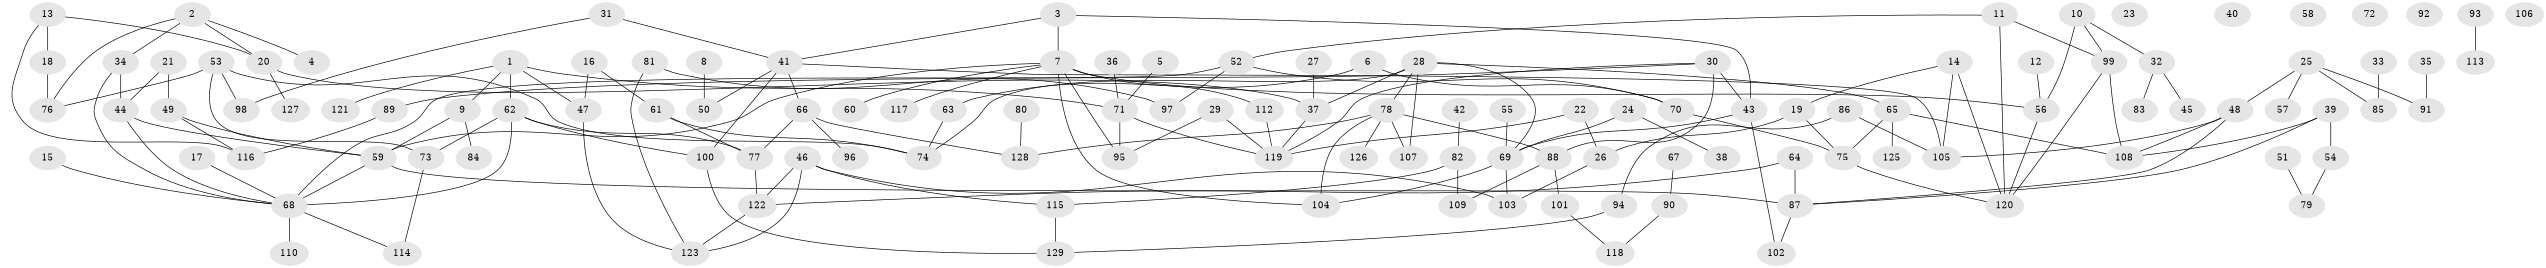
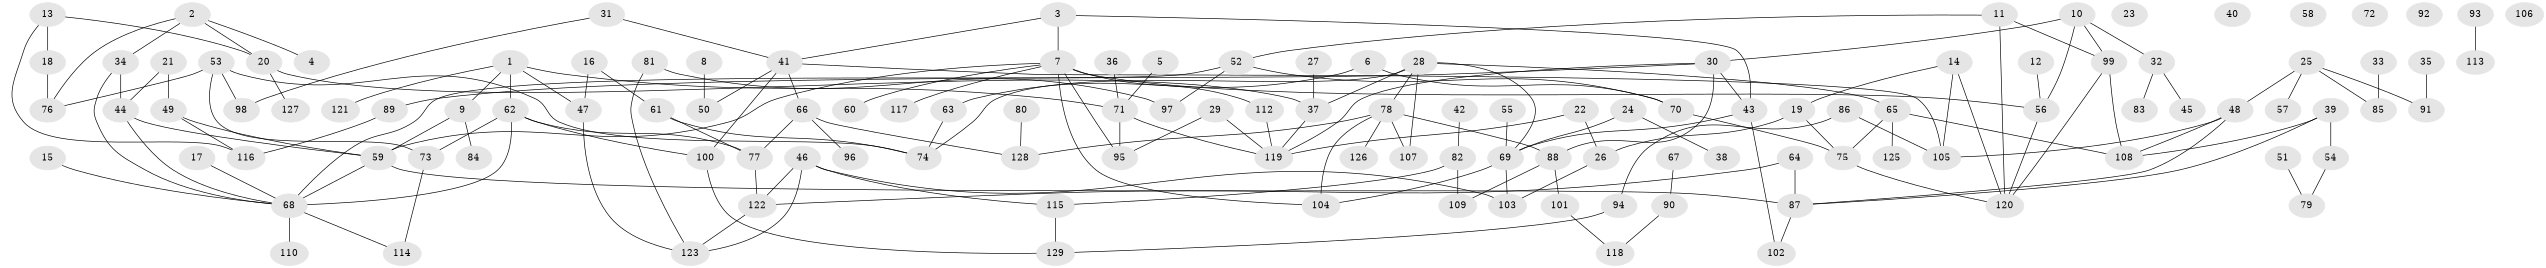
none -> (1896, 44)
